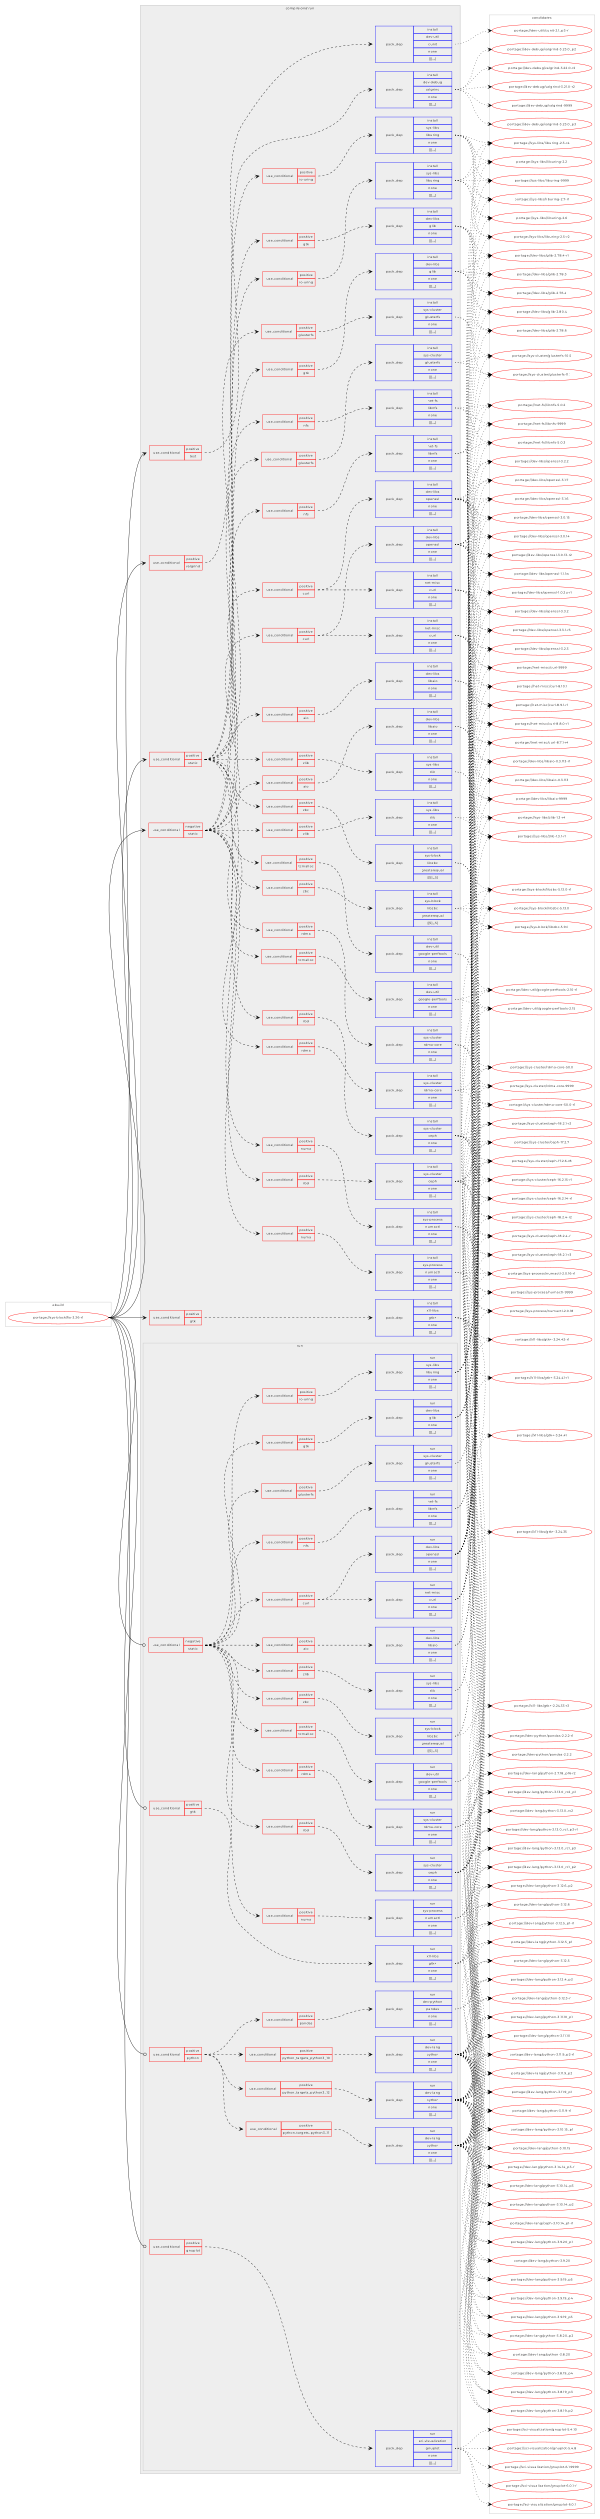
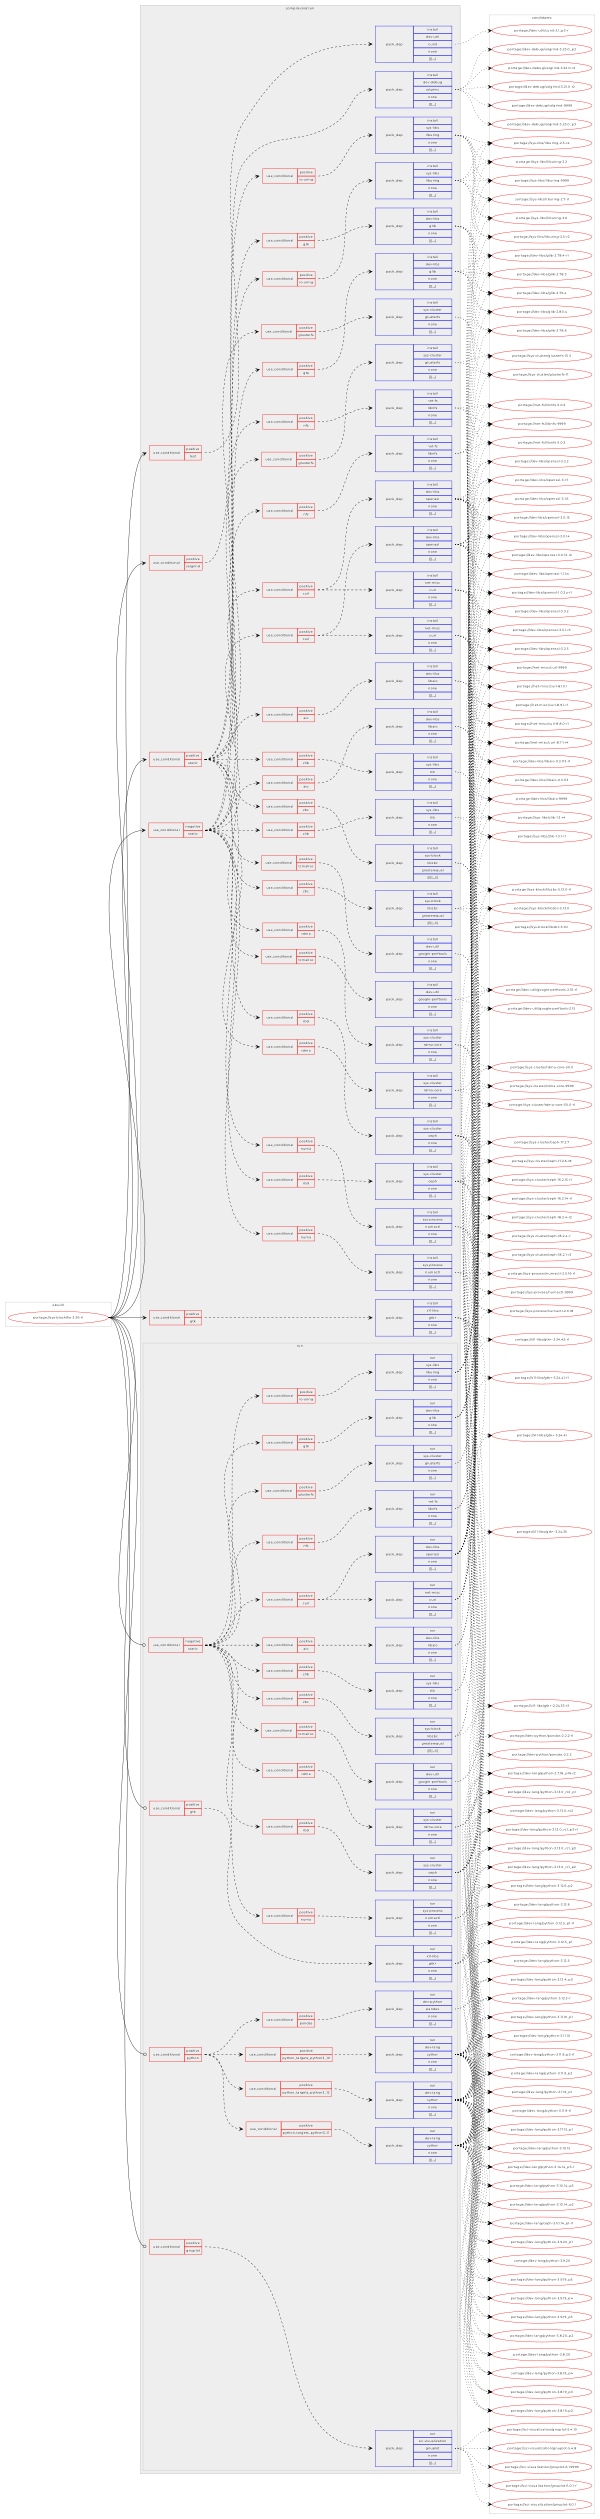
(542, 1124) -> none
(542, 2130) -> (542, 2130)
